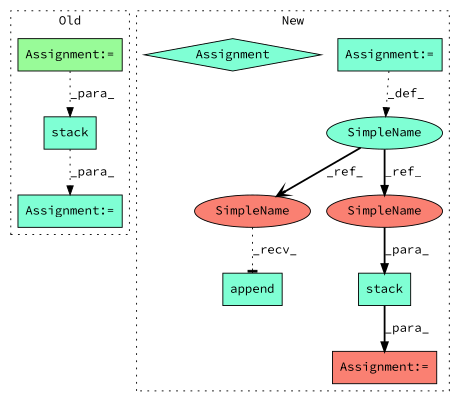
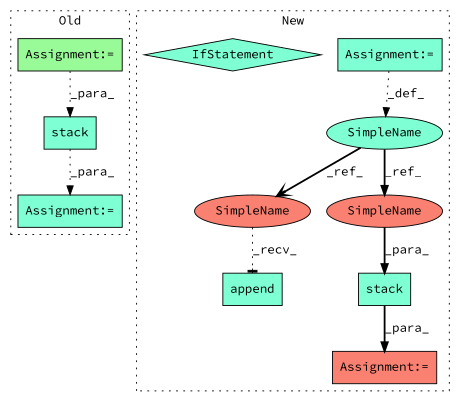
(233, 55) -> (233, 55)
